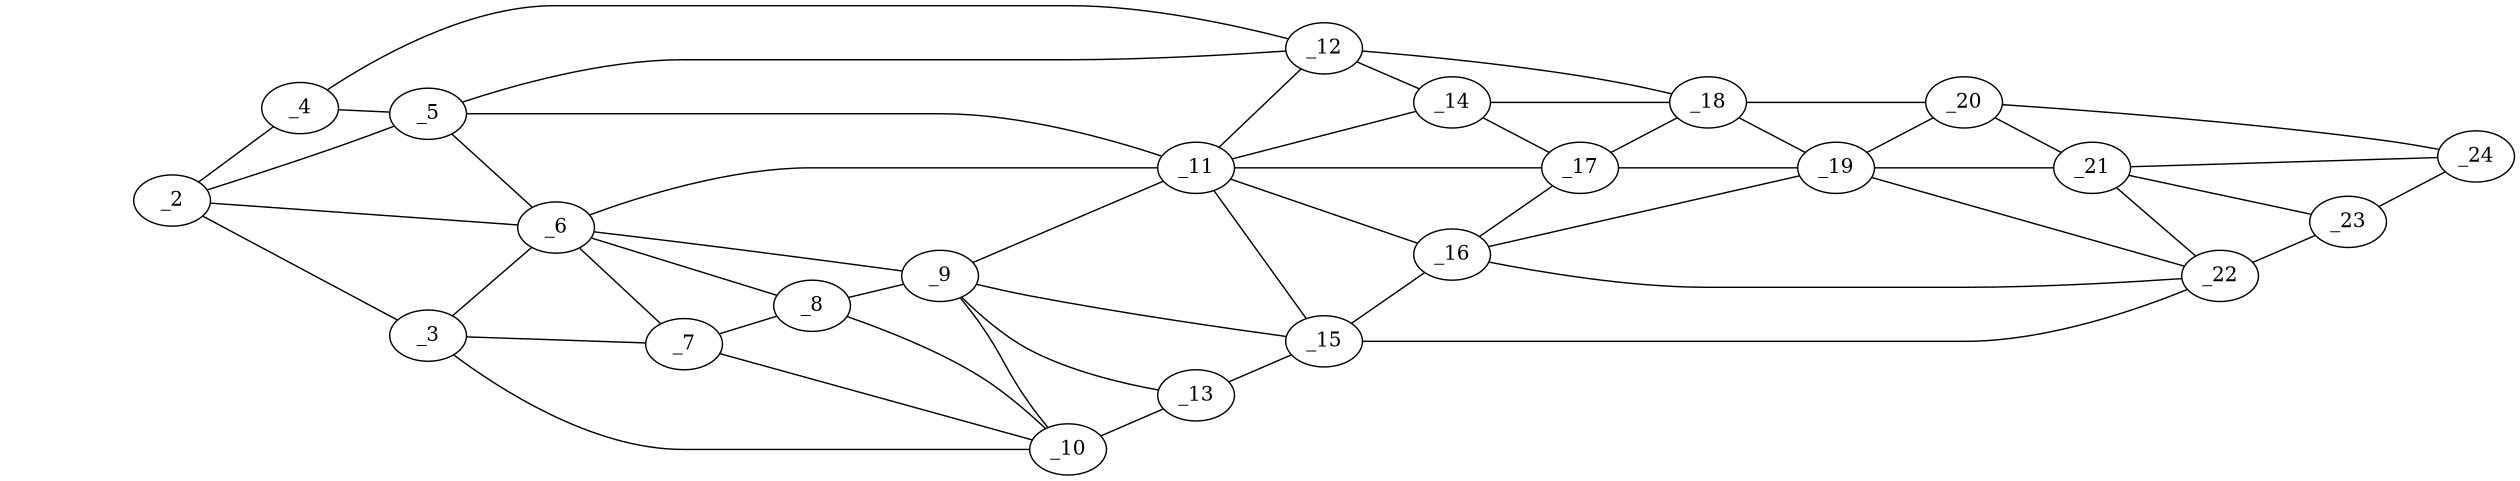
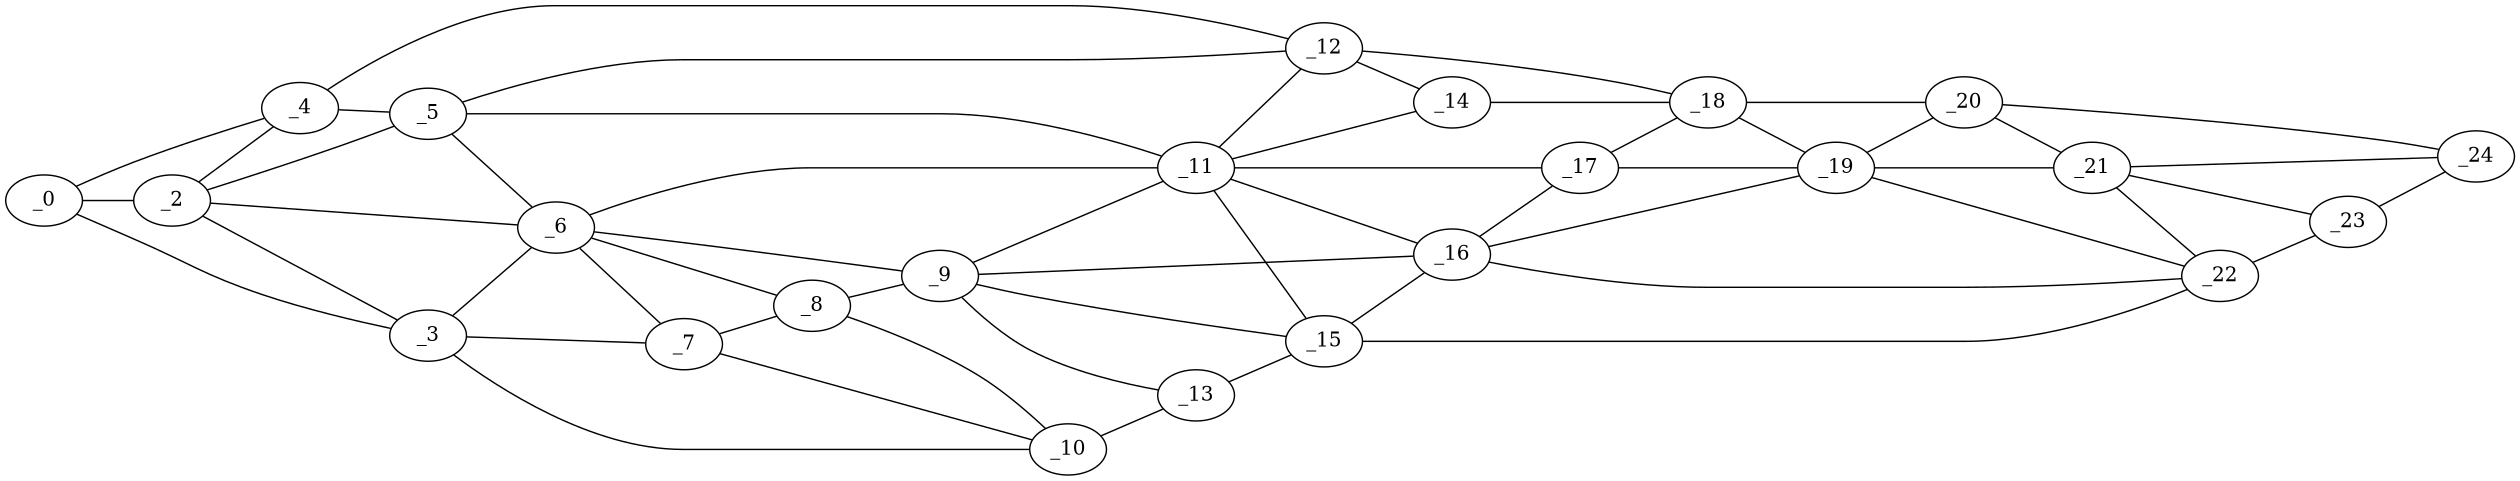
(1516, 135) -> none
none -> (44, 201)
(1004, 363) -> (1196, 265)
